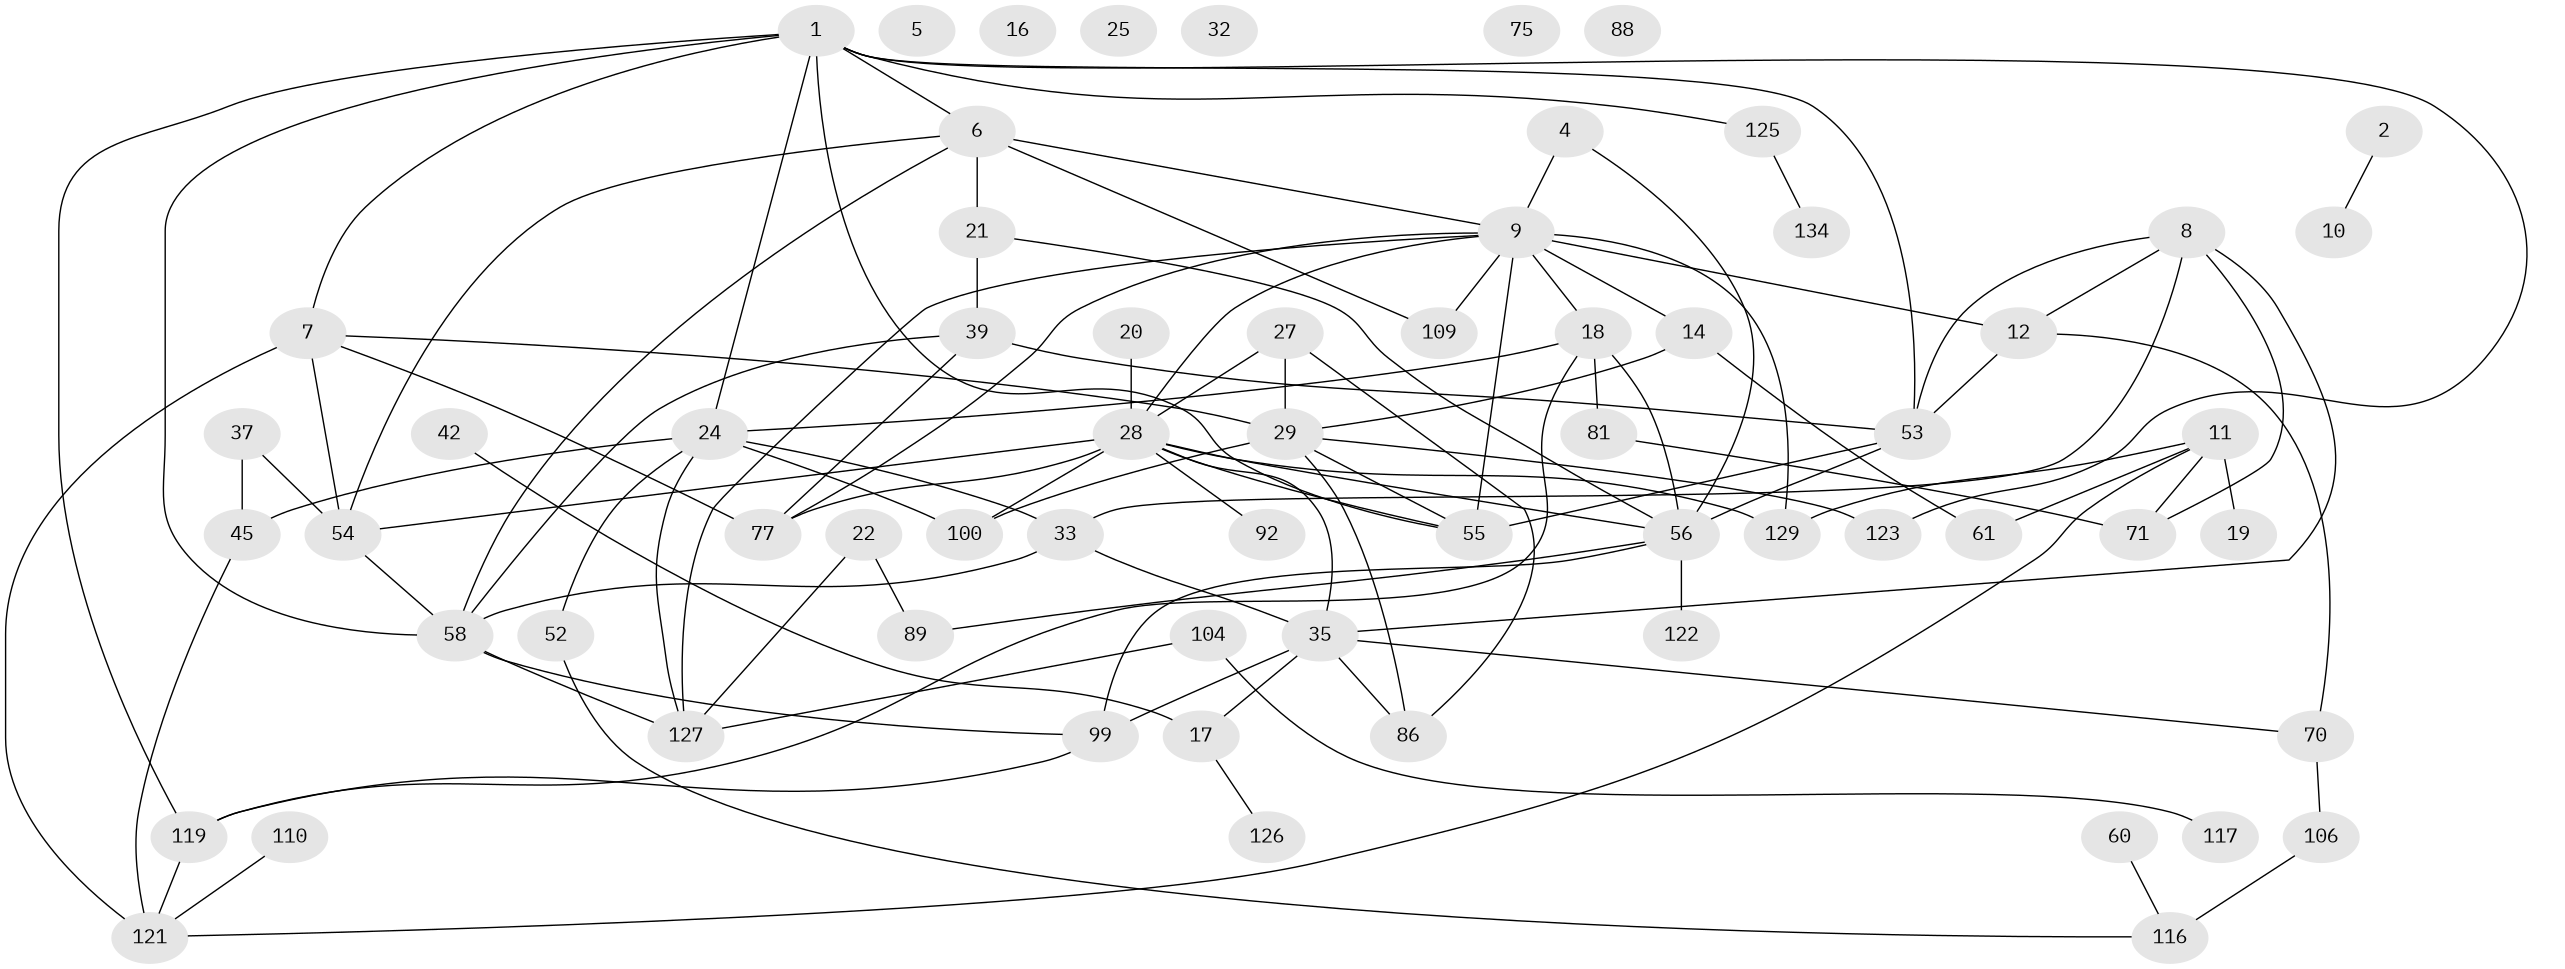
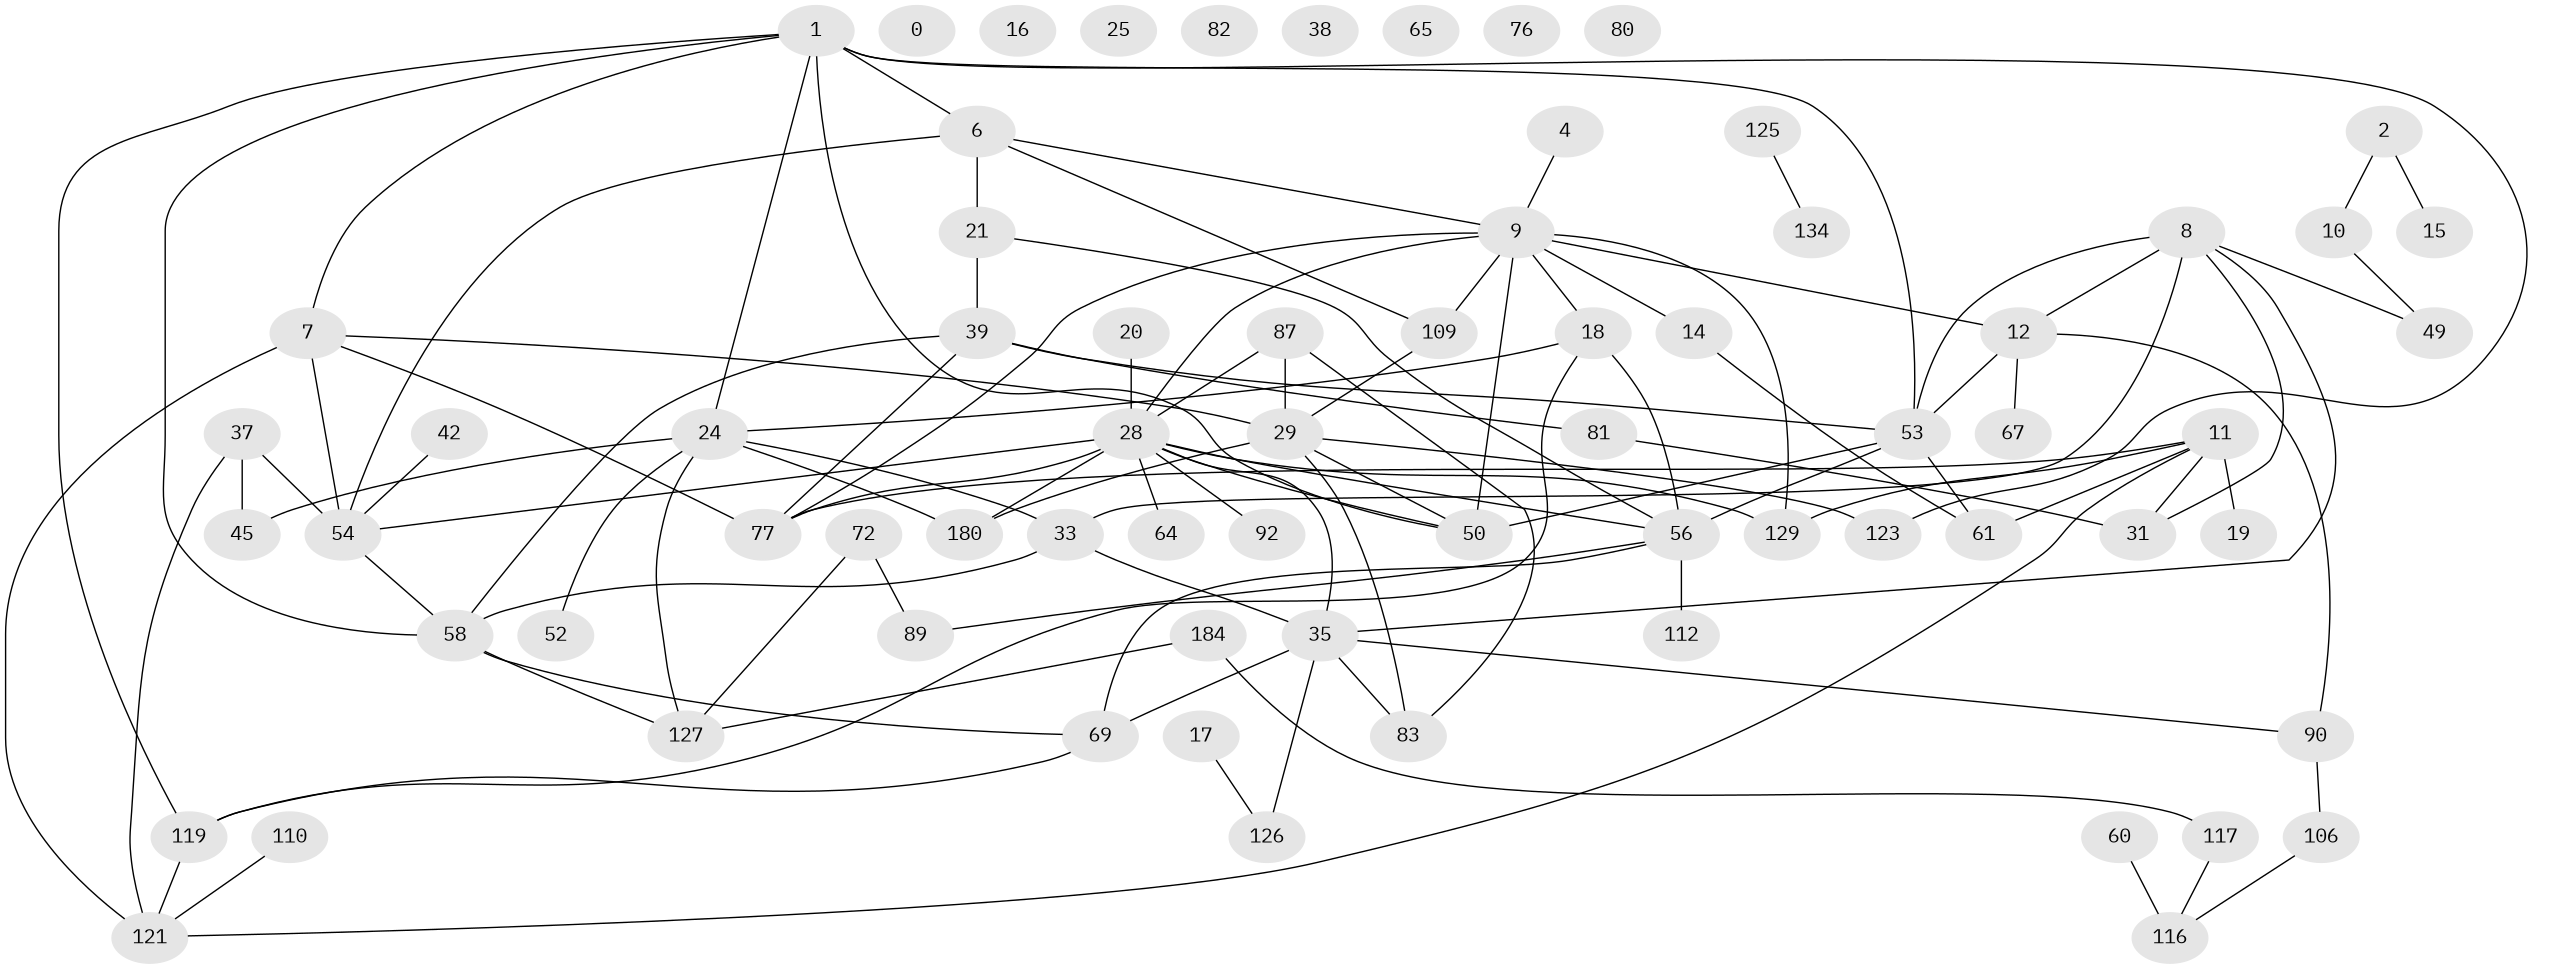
(917, 31) -> (917, 31)
(1219, 31) -> (1219, 31)
none -> (1320, 31)
none -> (1421, 31)
(1522, 31) -> (1522, 31)
(1623, 31) -> (1623, 31)
(1284, 97) -> none
none -> (2435, 232)
(954, 299) -> none
(1285, 333) -> (1285, 333)
none -> (2435, 333)
(1752, 337) -> none
(665, 340) -> none
(1596, 384) -> (1300, 394)
(1530, 390) -> (1362, 384)
none -> (2013, 434)
none -> (1696, 469)
none -> (1948, 484)
(864, 535) -> (864, 535)
(965, 535) -> (965, 535)
none -> (1166, 535)
(1474, 535) -> (1474, 535)
(2138, 535) -> (2138, 535)
(1208, 636) -> (1208, 636)
(1681, 636) -> (1681, 636)
(805, 638) -> (387, 493)
(1262, 685) -> (1294, 736)
(160, 731) -> (142, 677)
(1100, 736) -> (1100, 736)
(1408, 736) -> (1408, 736)
(2316, 736) -> (2316, 736)
(1312, 905) -> (2195, 888)
